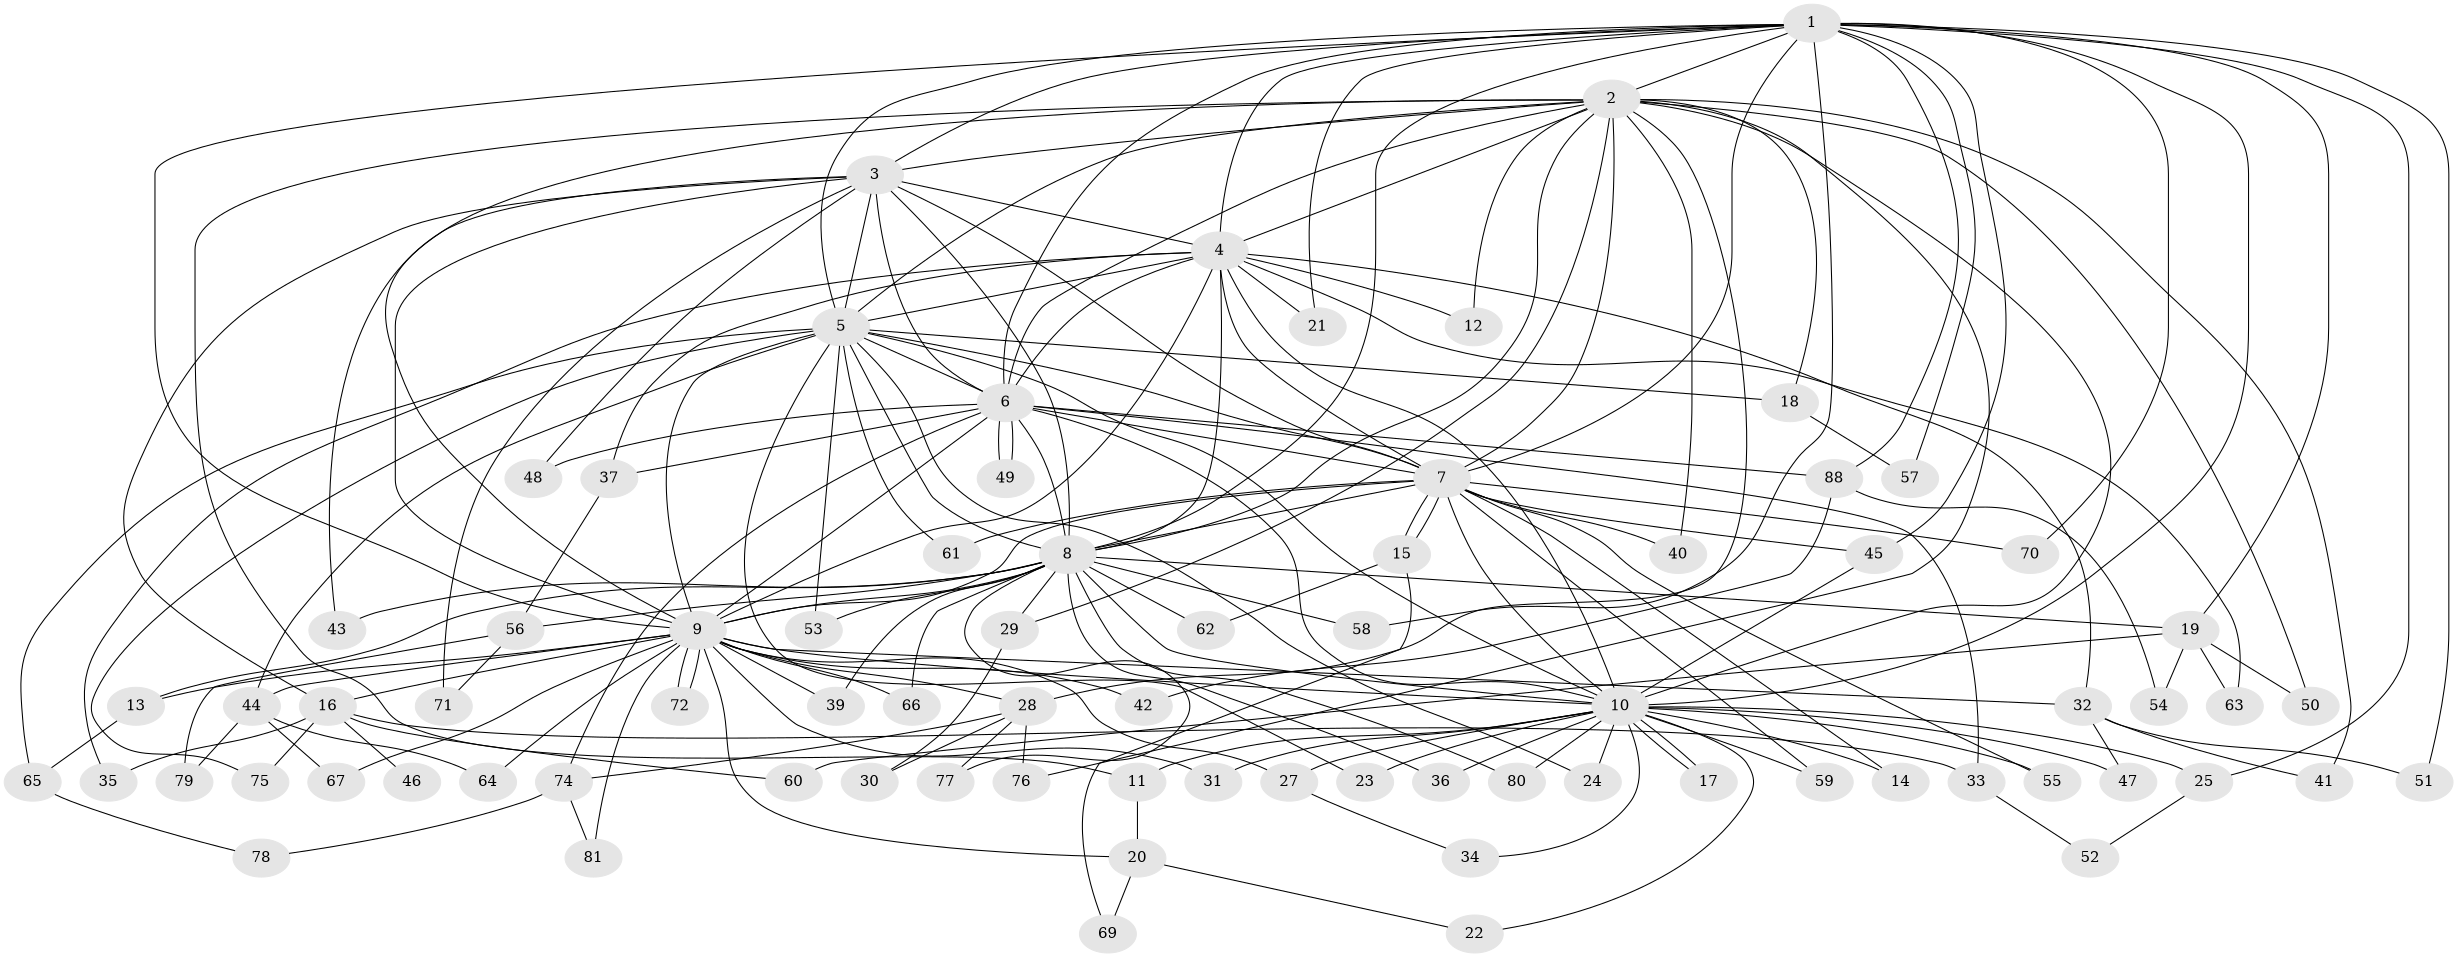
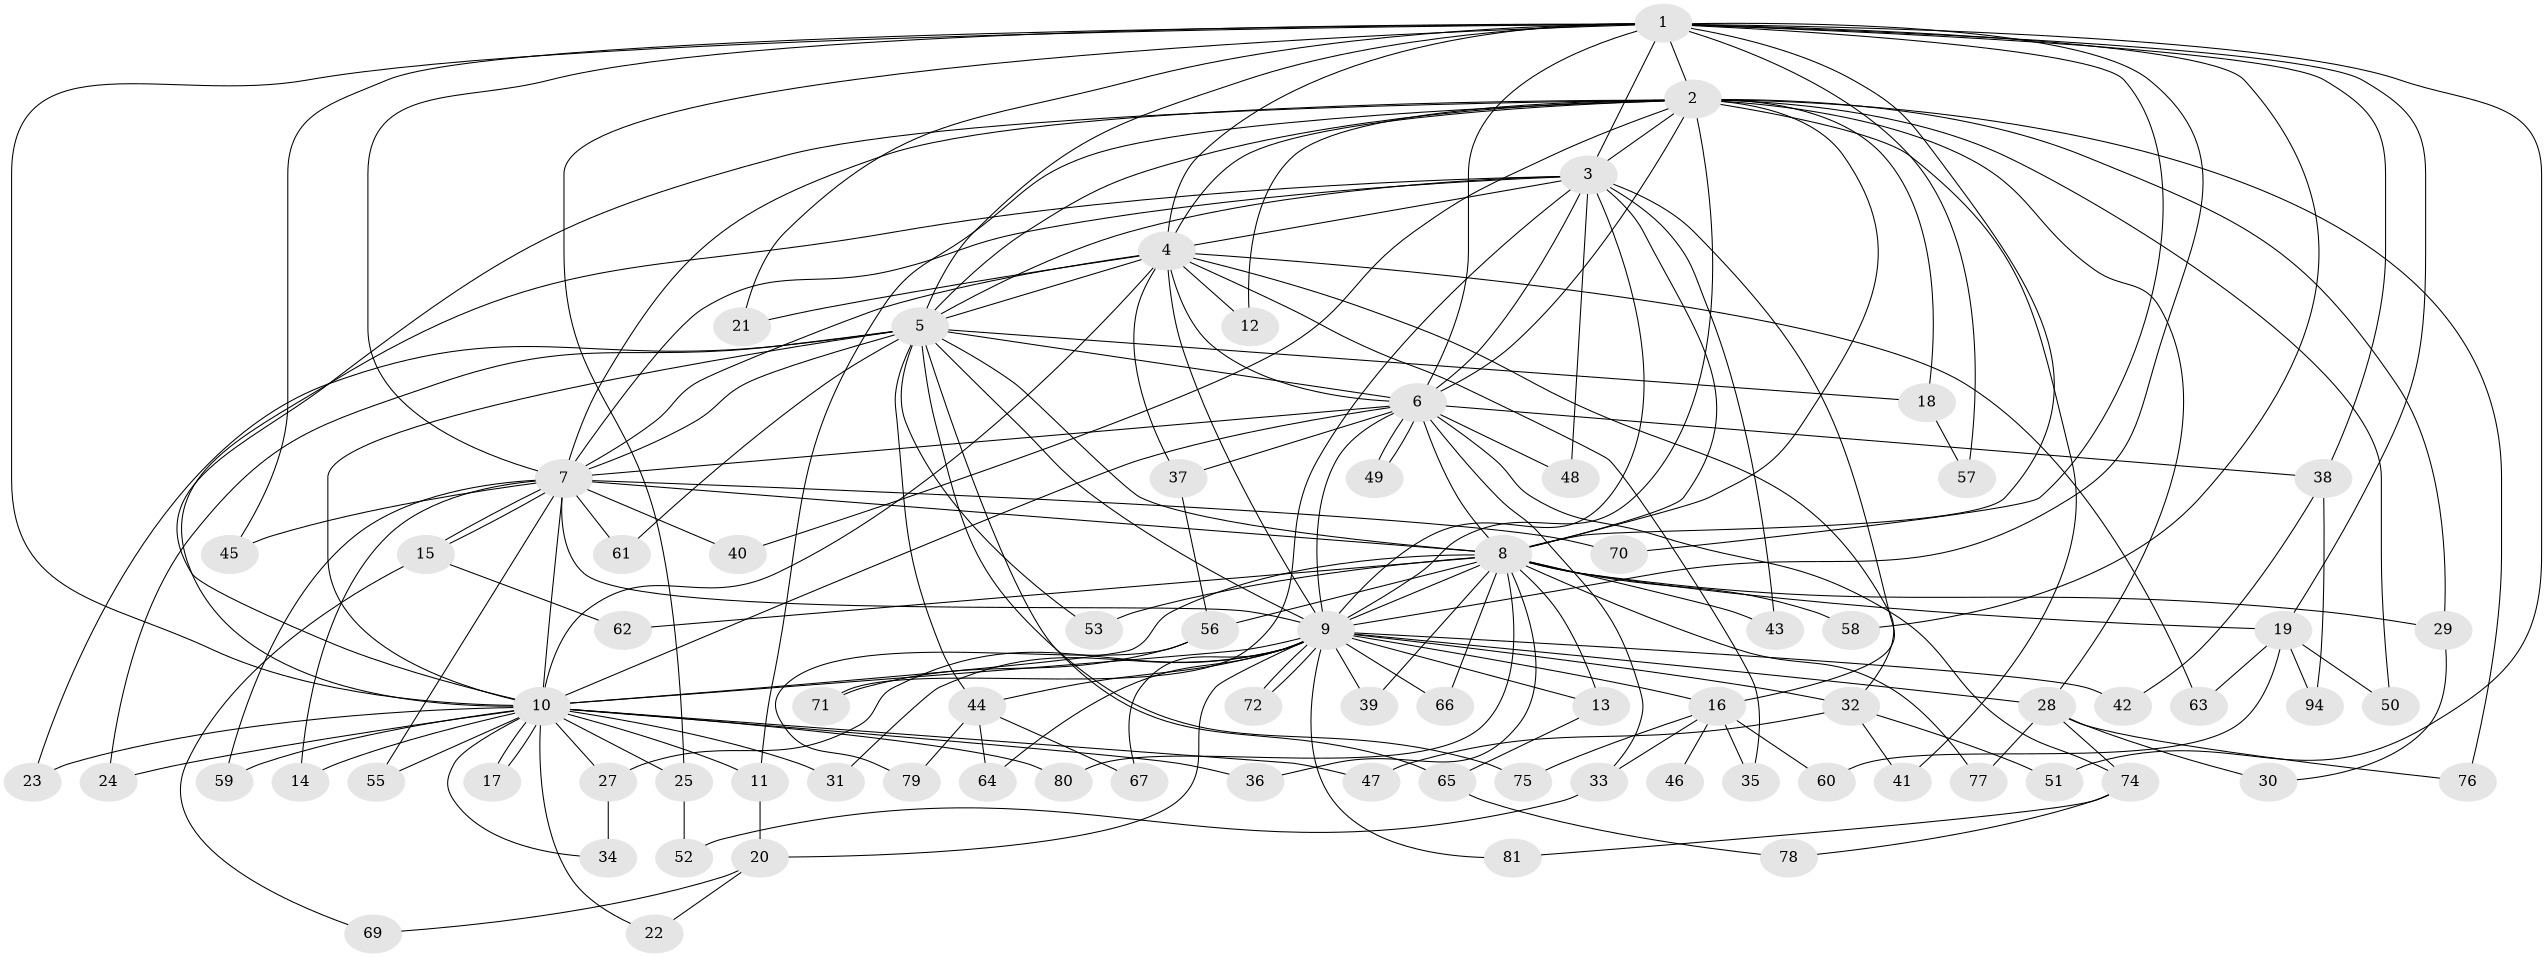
(1209, 470) -> none
(1834, 479) -> (2323, 479)
(1753, 627) -> (621, 270)
(2159, 706) -> (2315, 706)
